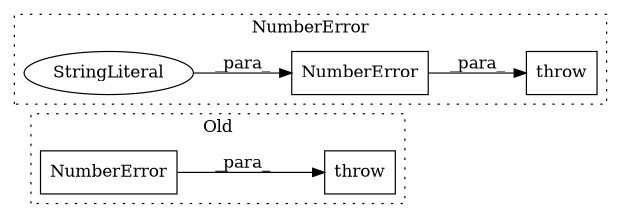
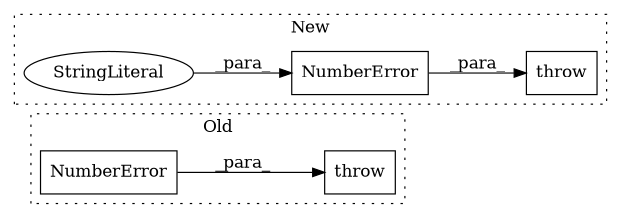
(310, 28) -> (310, 28)
